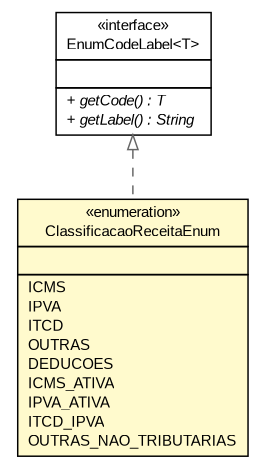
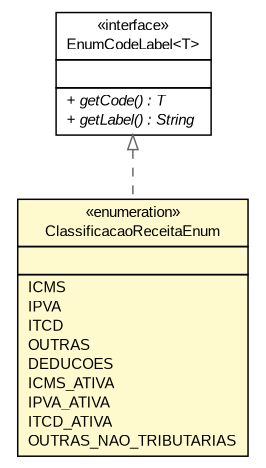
(66, 422) -> (70, 422)
